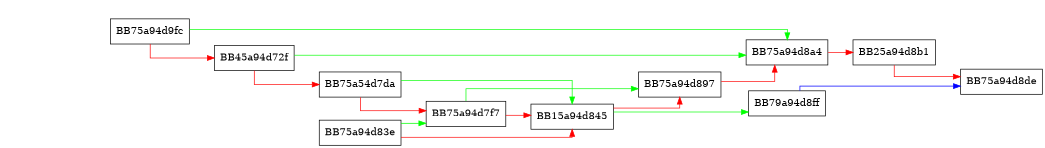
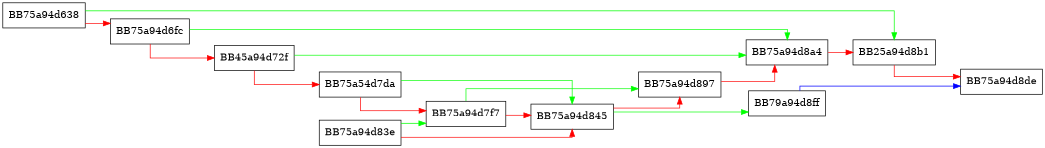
none -> (44, 15)
(150, 31) -> (150, 31)
(572, 117) -> (572, 117)
